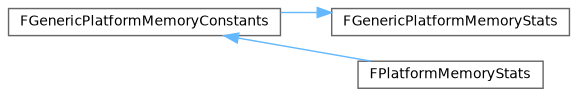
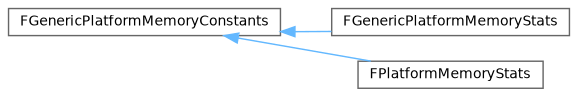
(299, 12) -> (313, 32)
